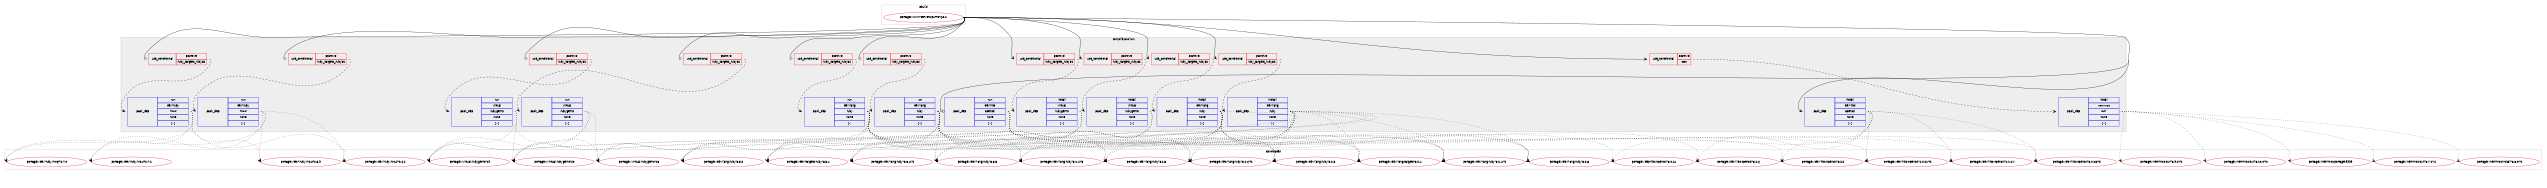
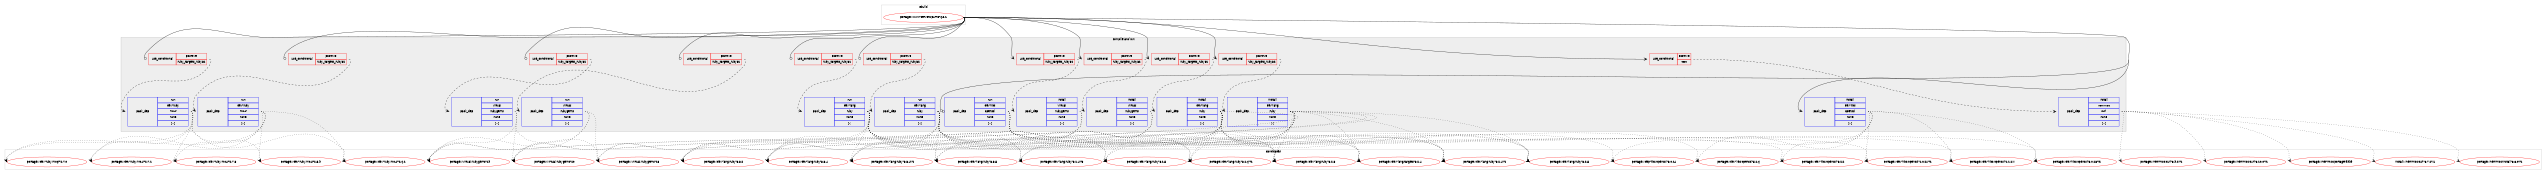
none -> (216, 162)
(808, 162) -> (808, 162)
(2415, 162) -> (2415, 162)
